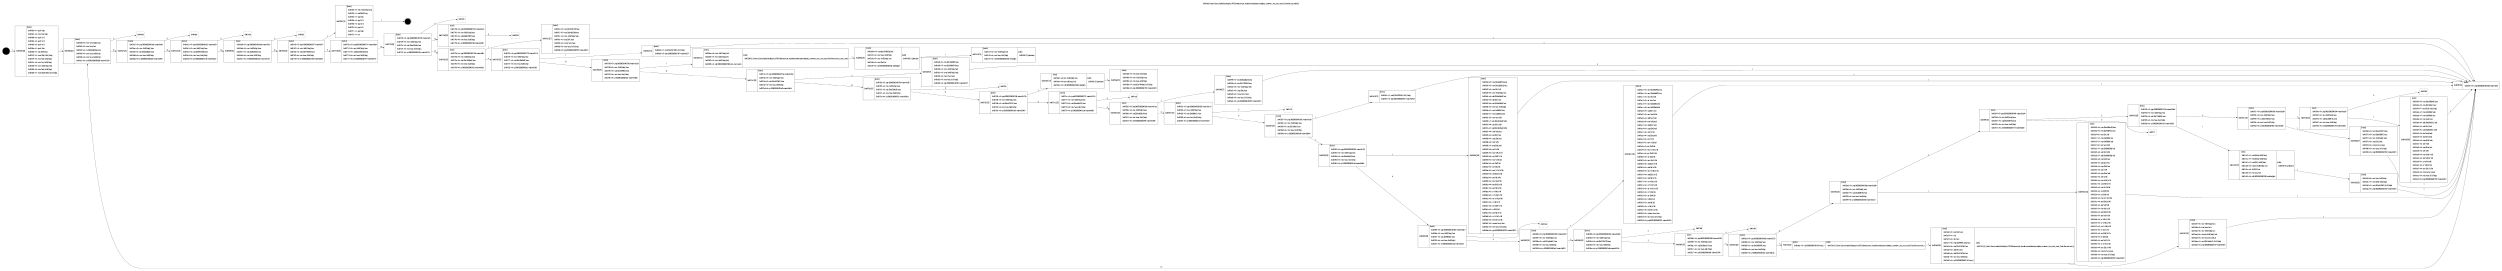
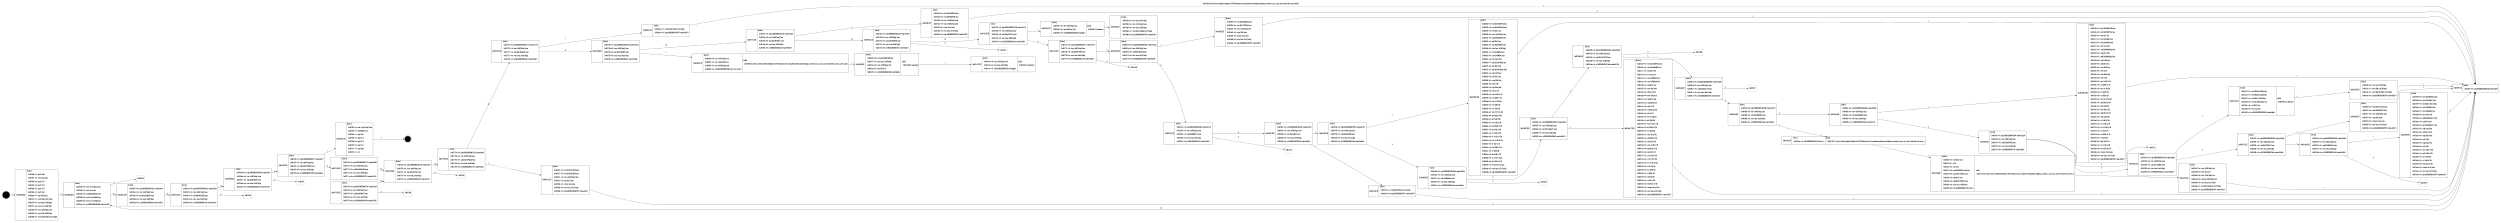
(194, 35) -> none
(434, 40) -> (380, 182)
